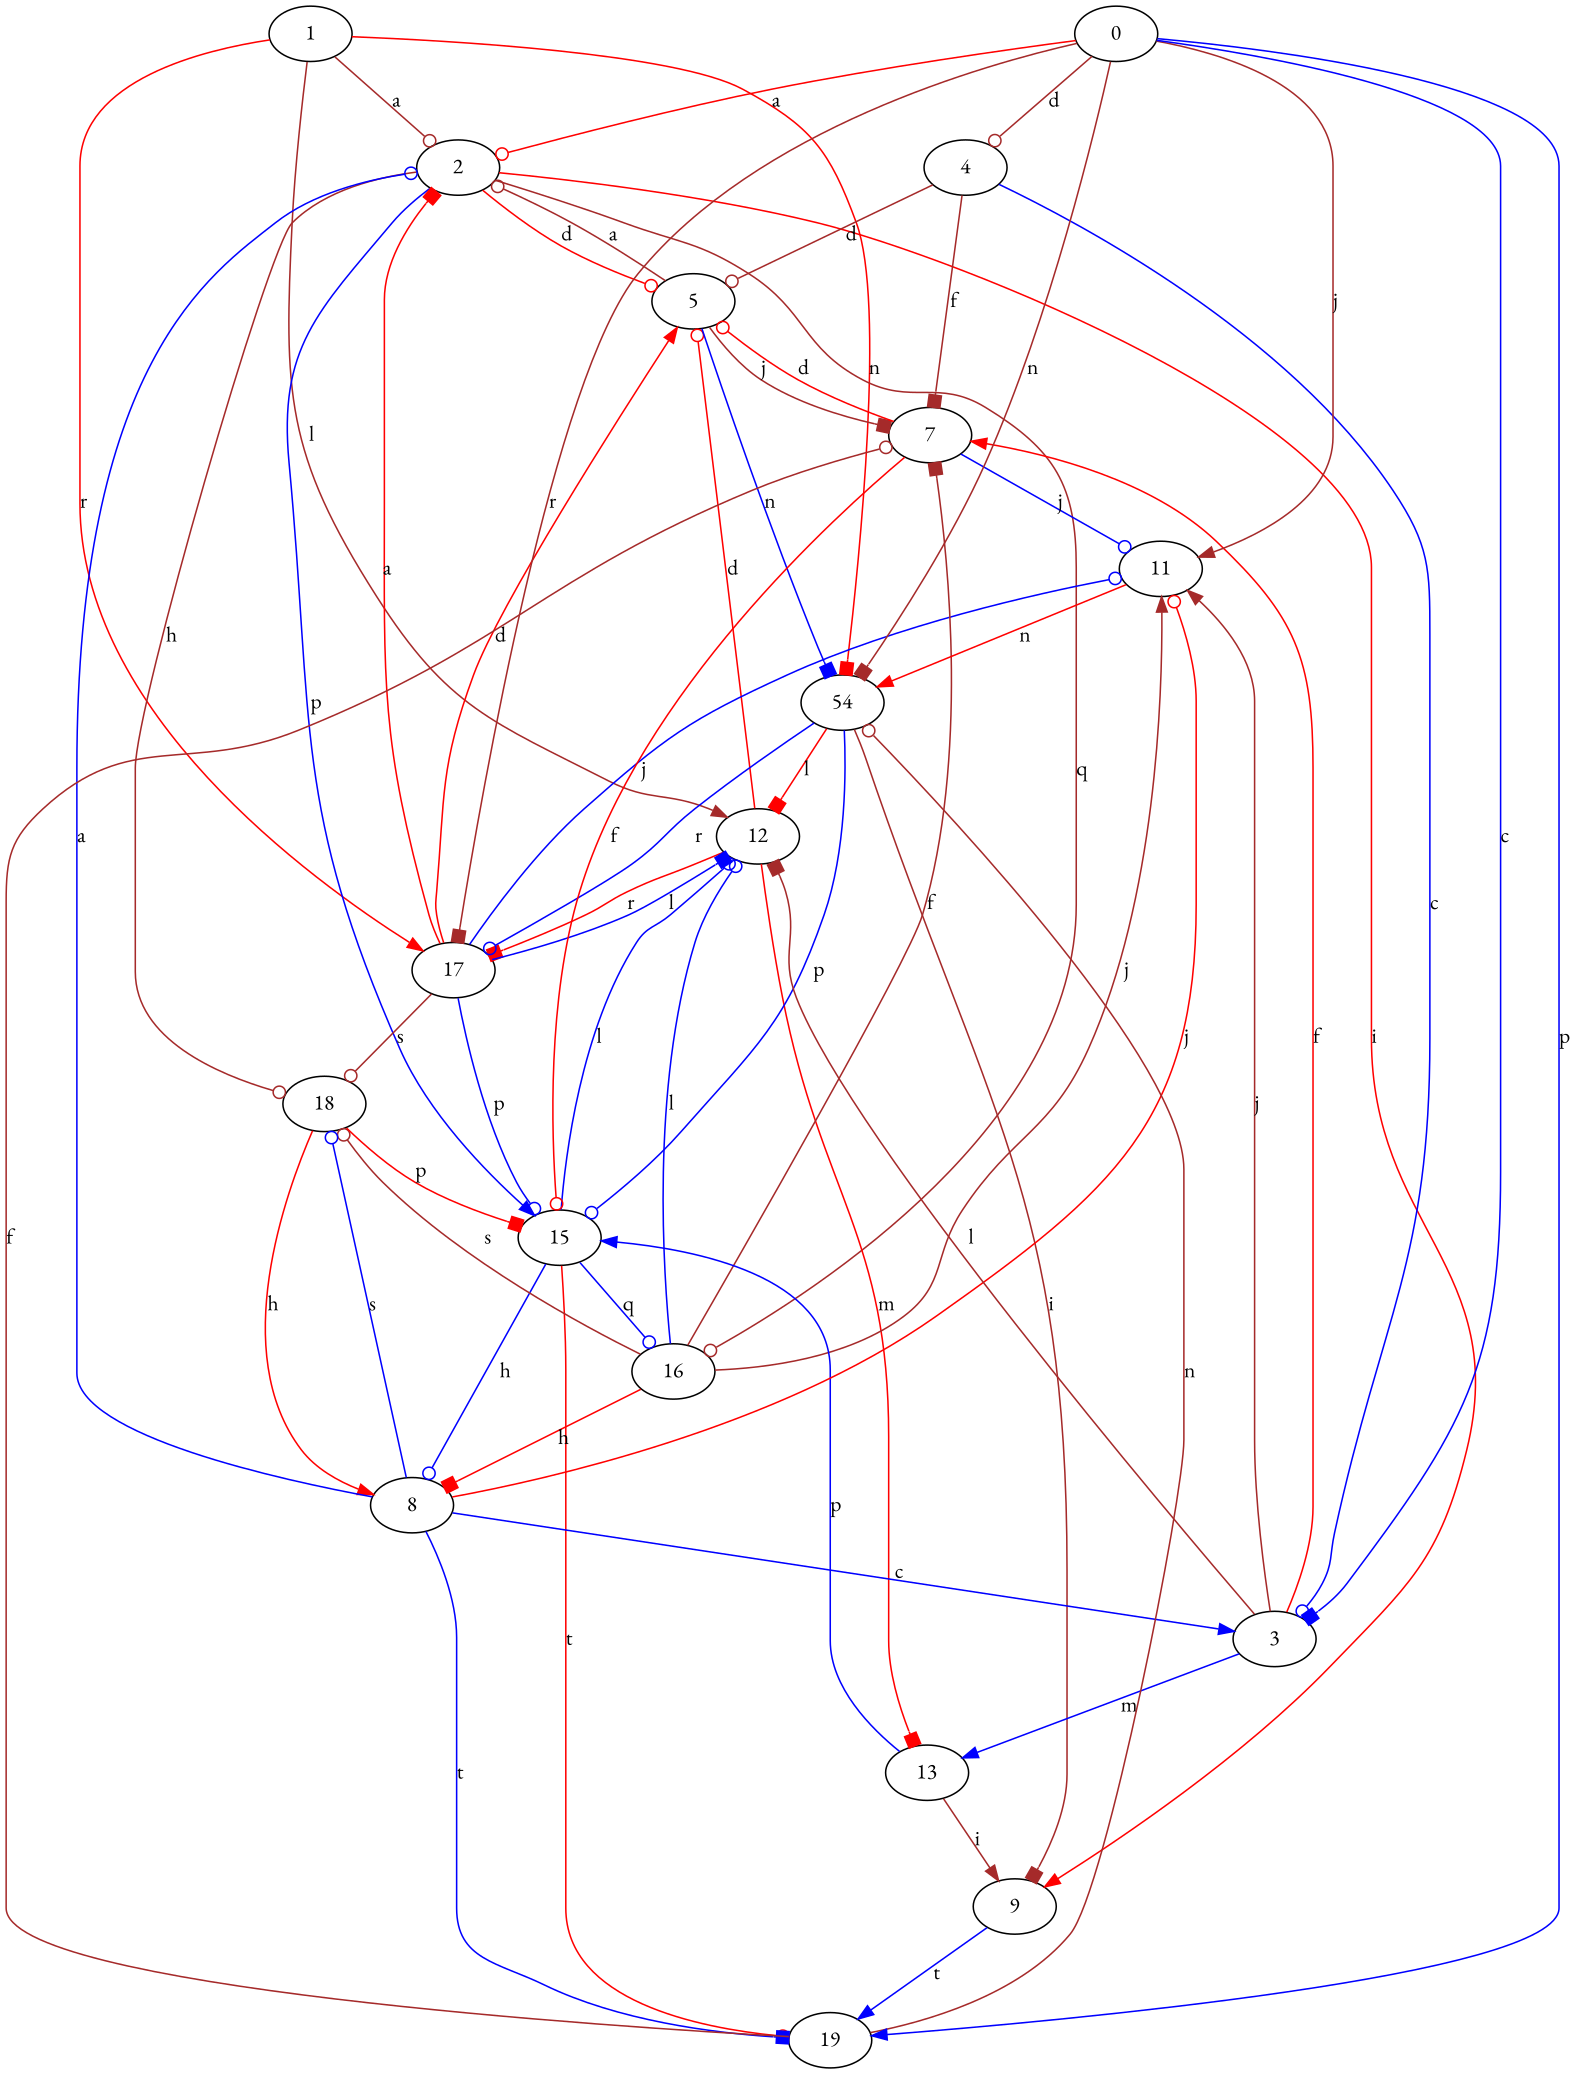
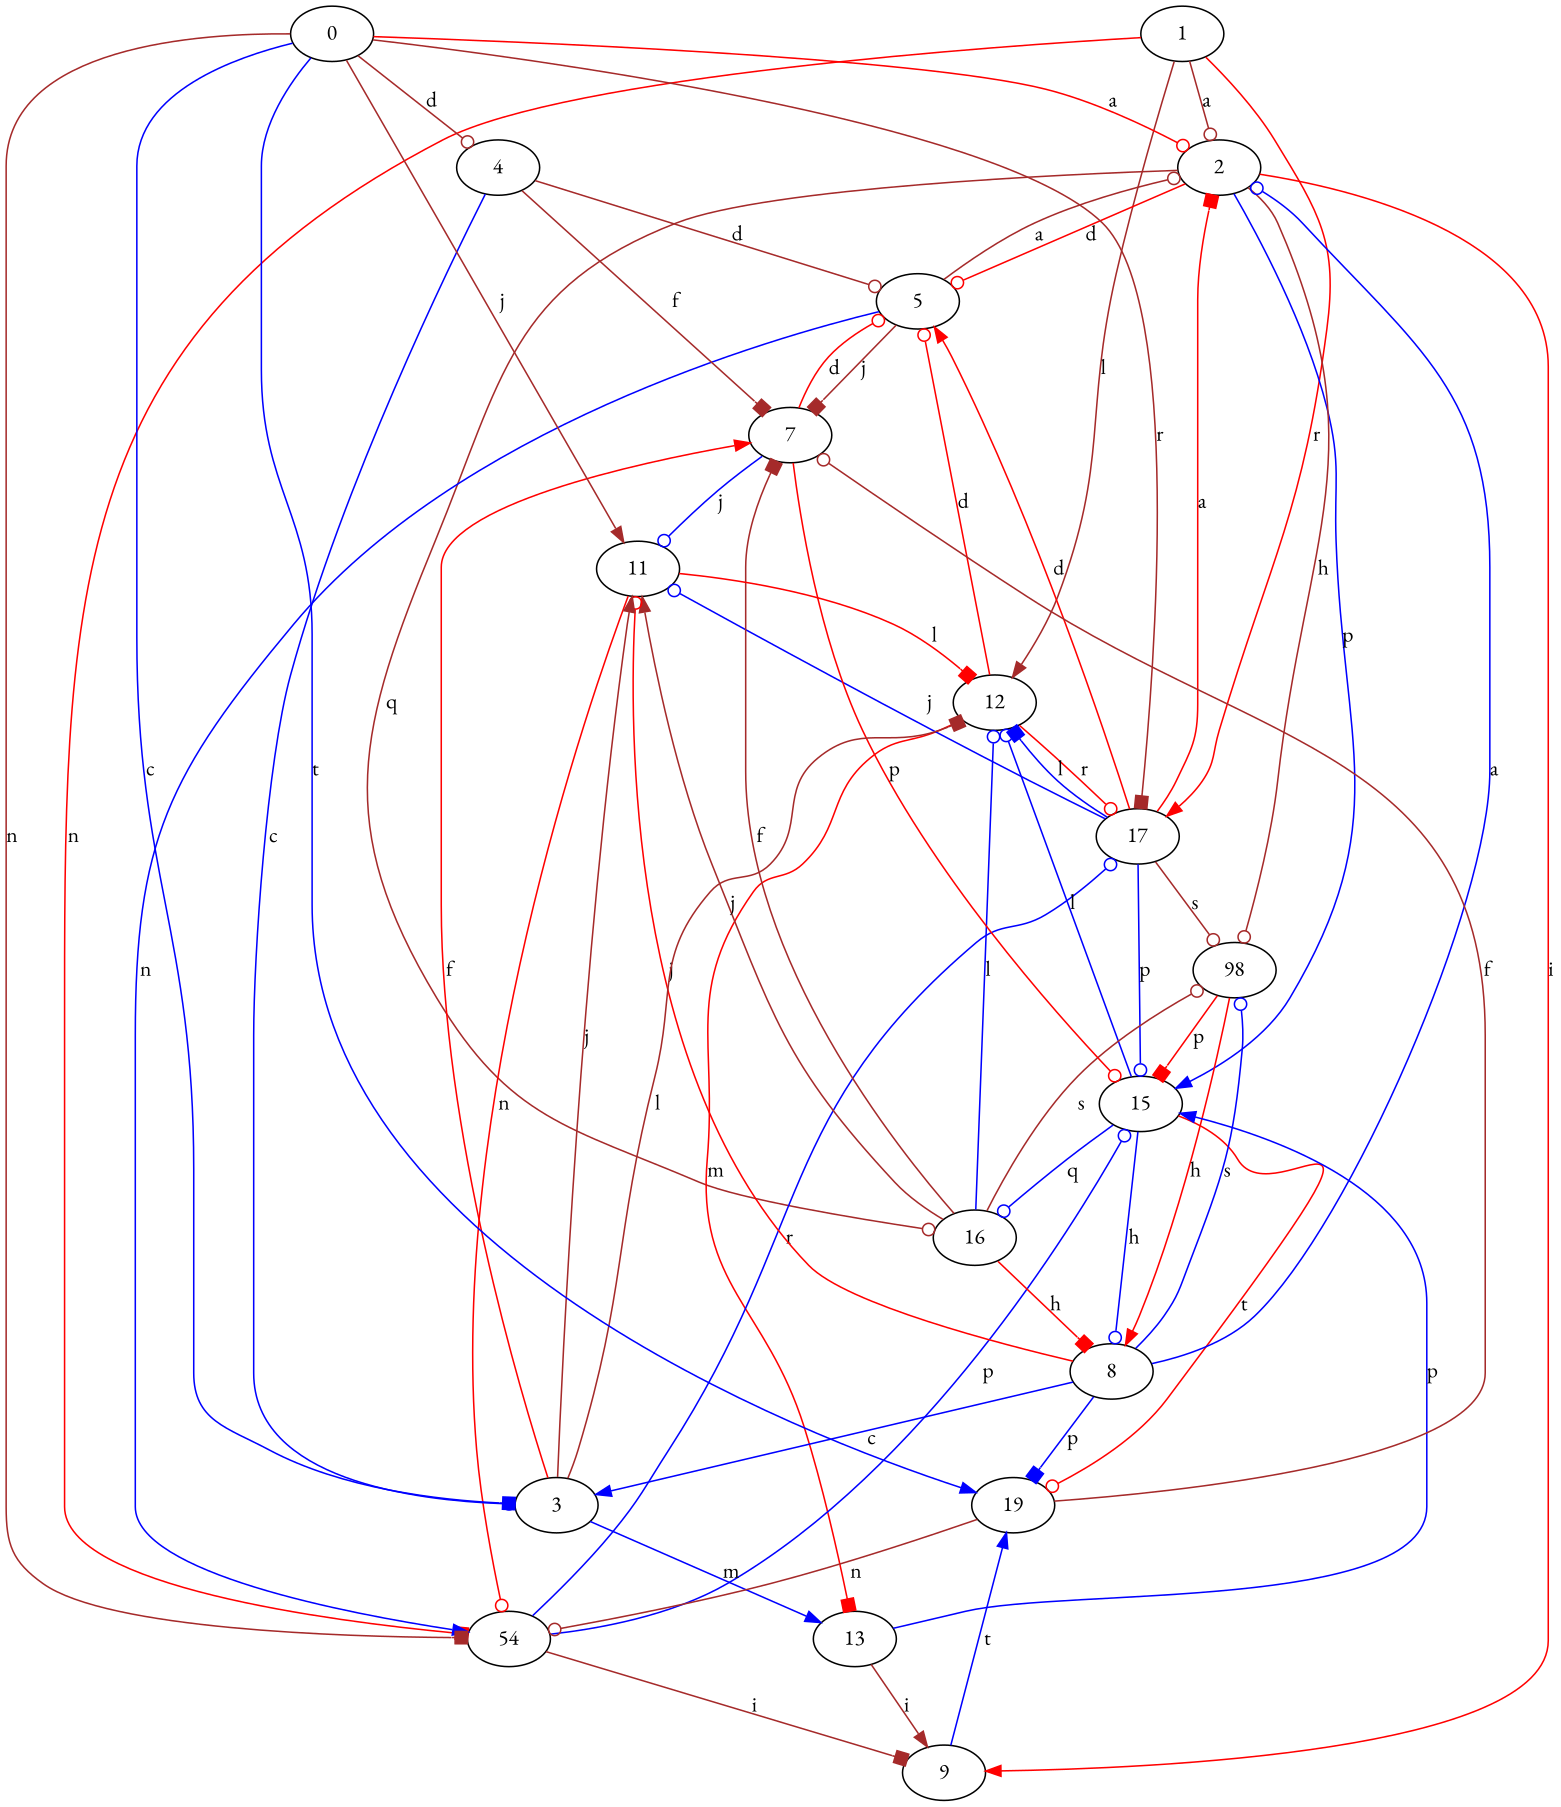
(763, 505) -> (147, 885)
(1009, 633) -> (497, 1090)
(804, 763) -> (835, 603)
(614, 836) -> (895, 770)
(613, 900) -> (1063, 764)
(1565, 1037) -> (316, 770)
(324, 1104) -> (1235, 970)
(460, 1773) -> (1073, 1438)
